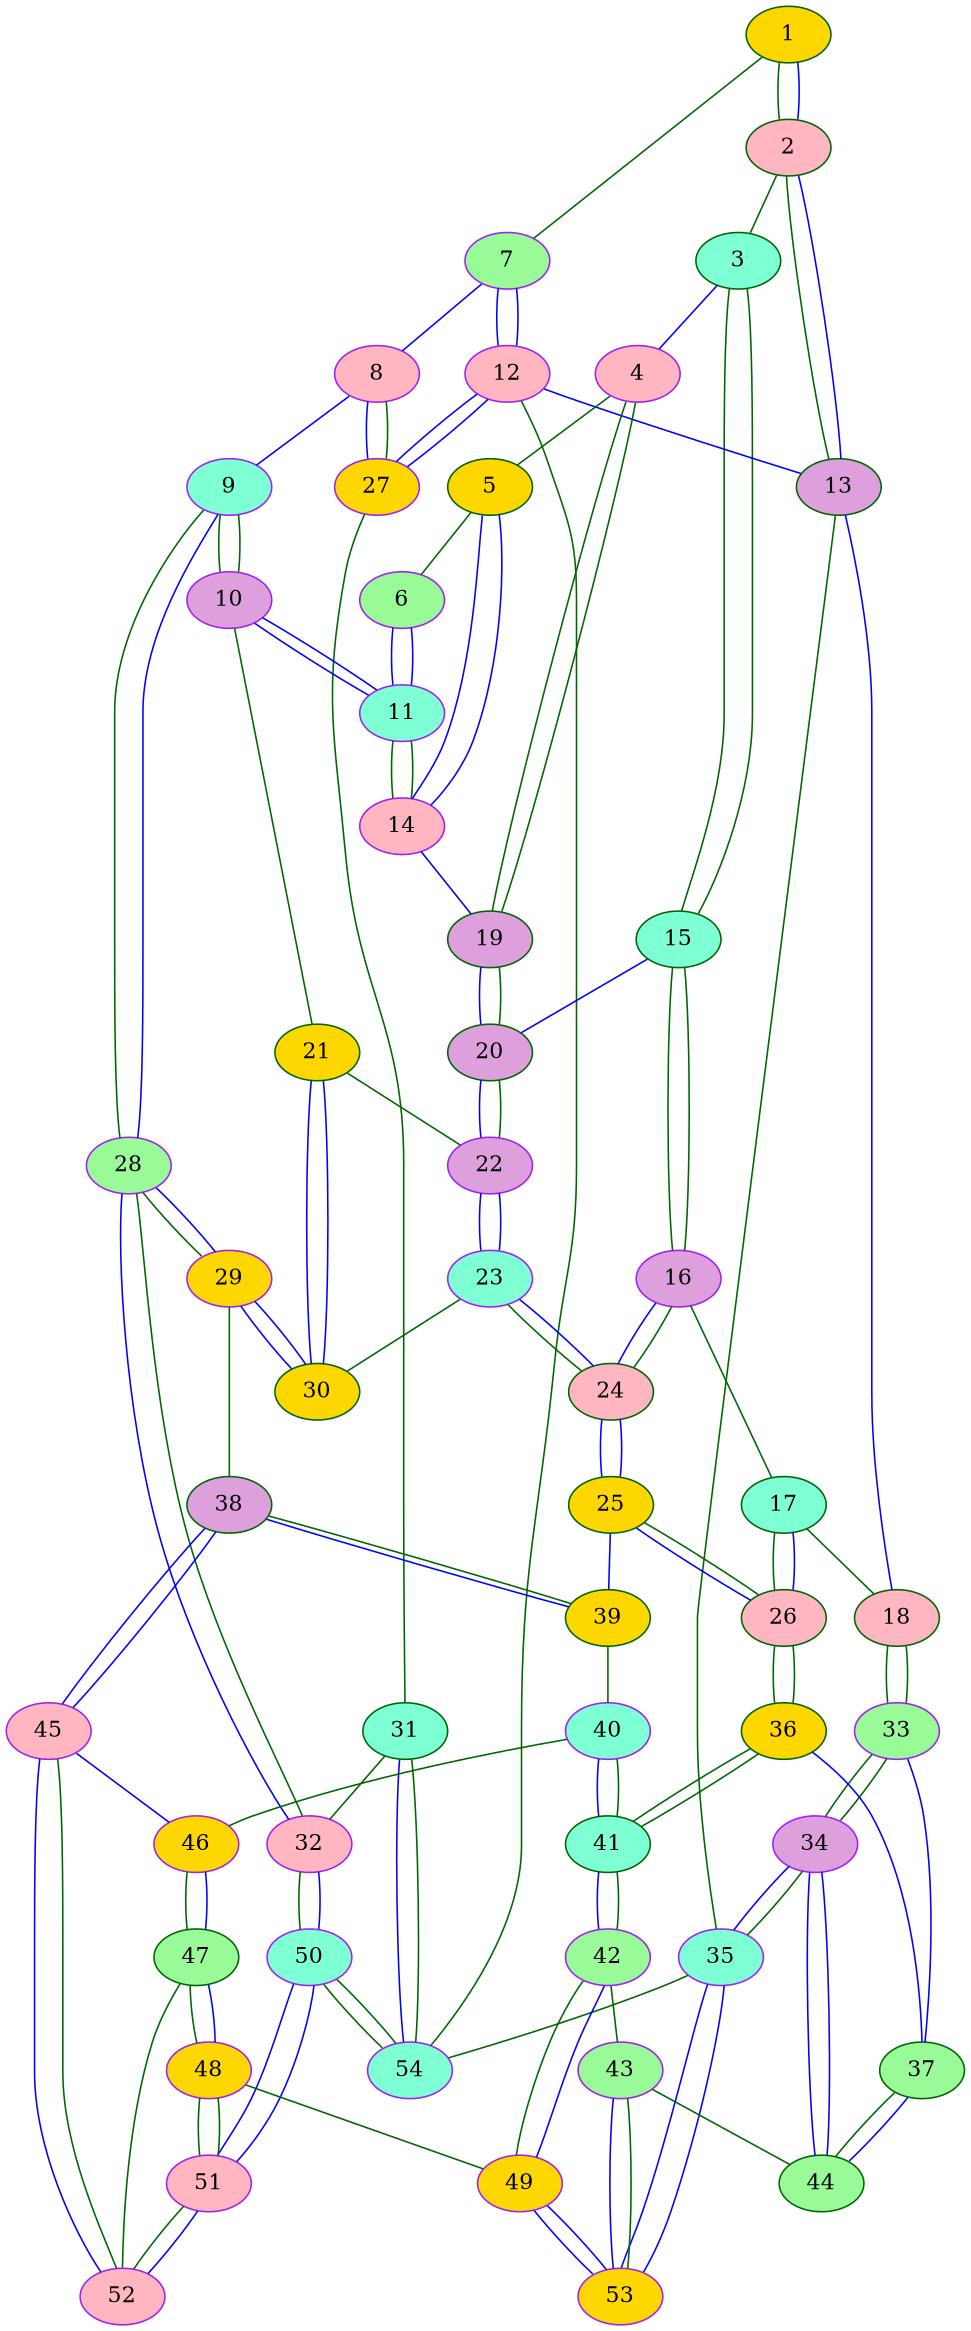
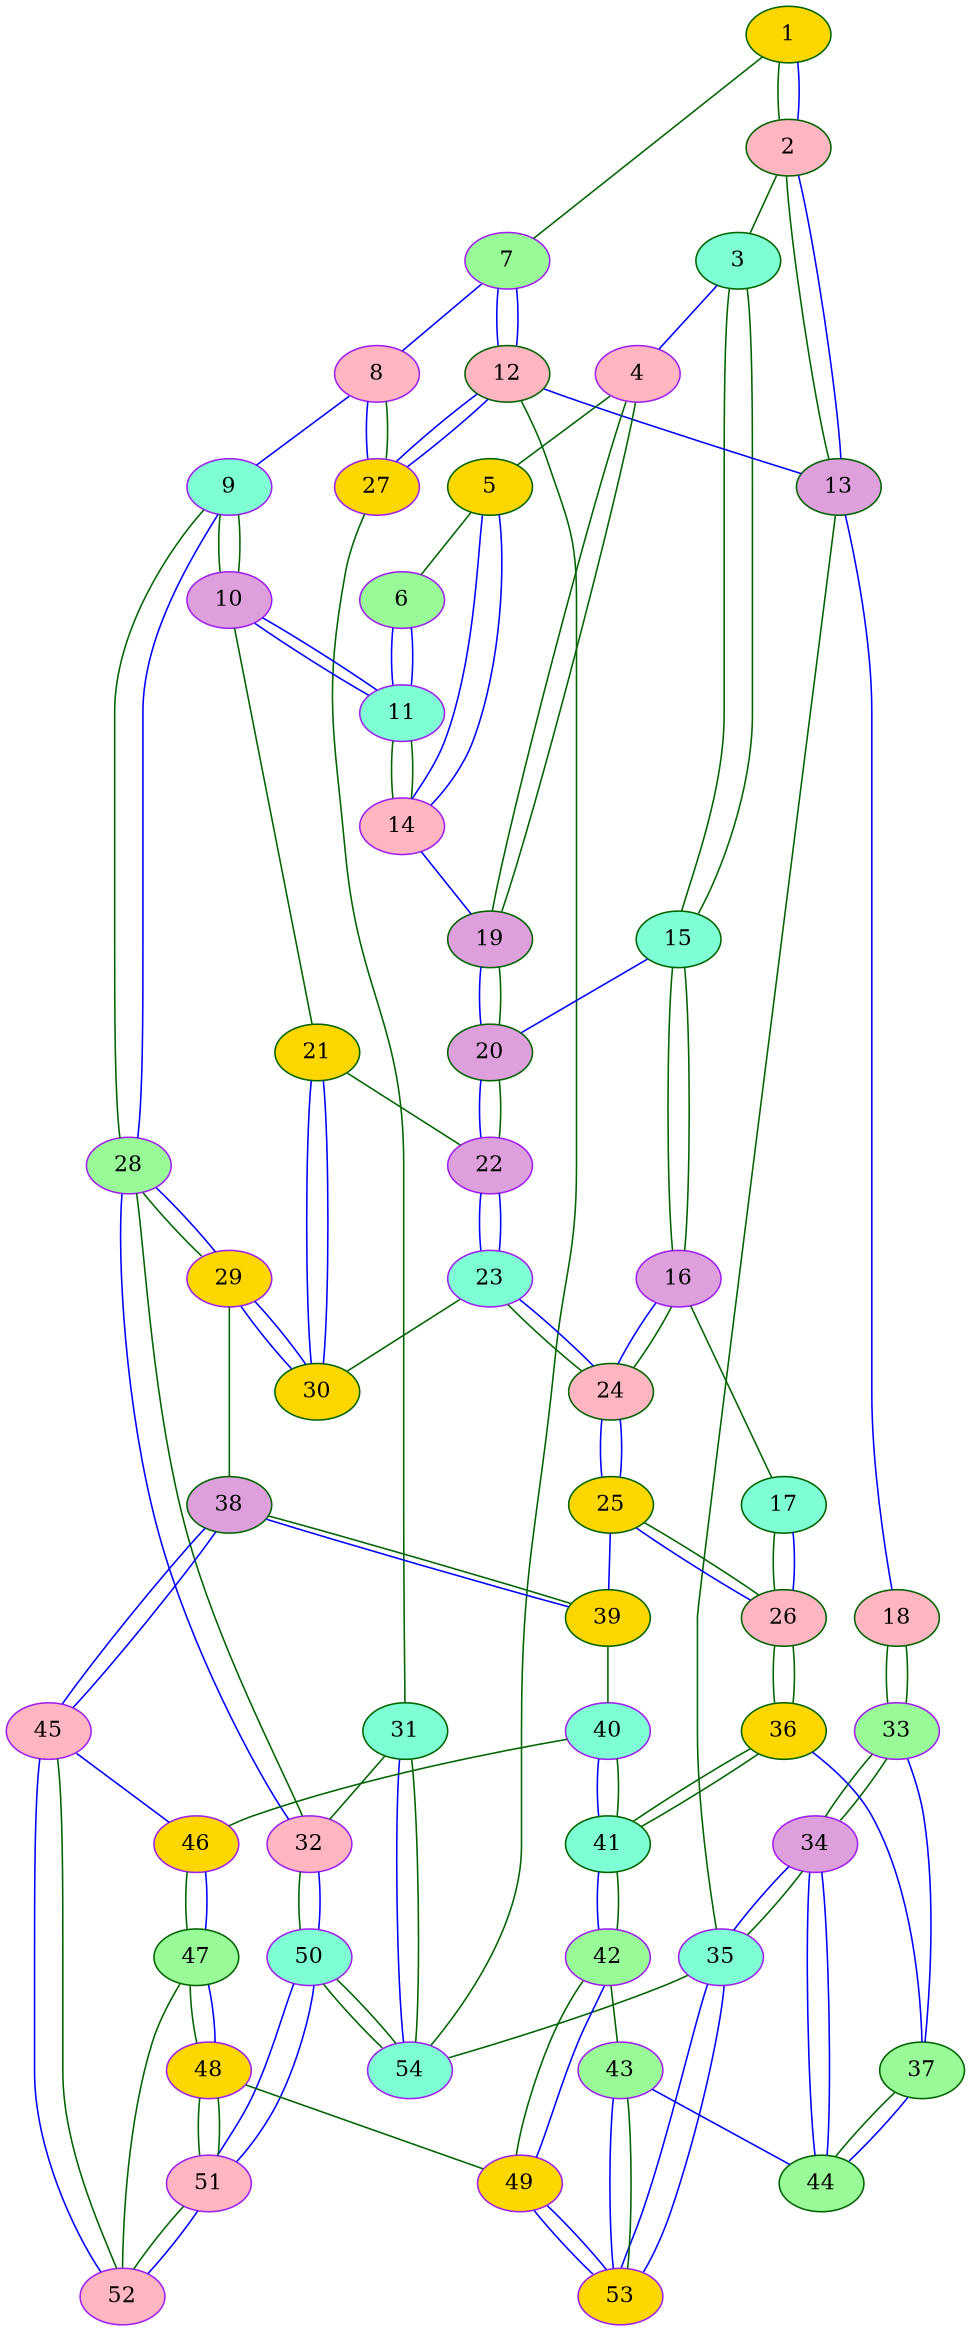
(507, 374) -> (507, 374)
(840, 1561) -> none
(721, 2127) -> (721, 2127)
